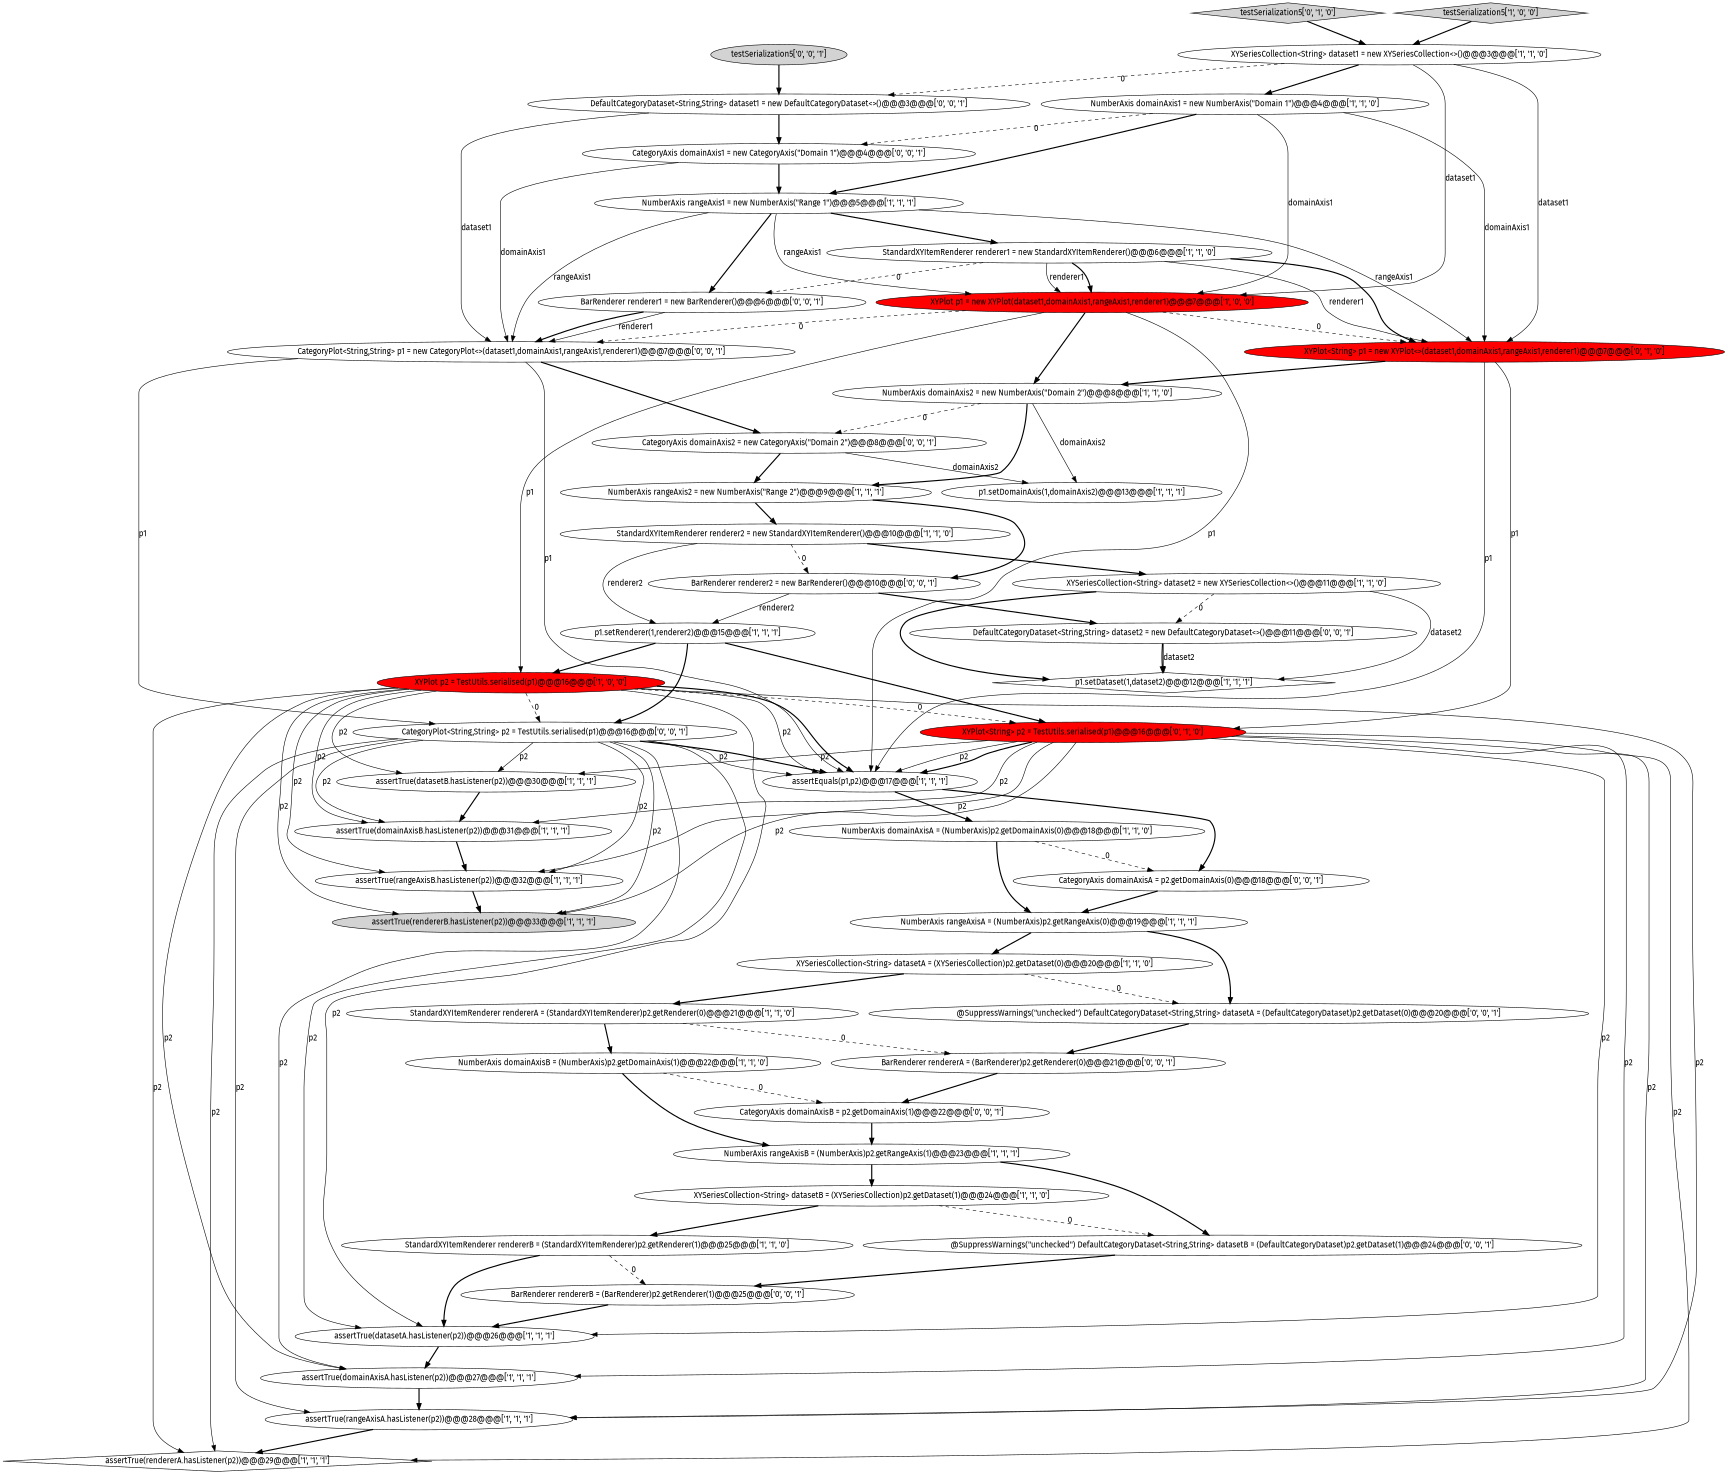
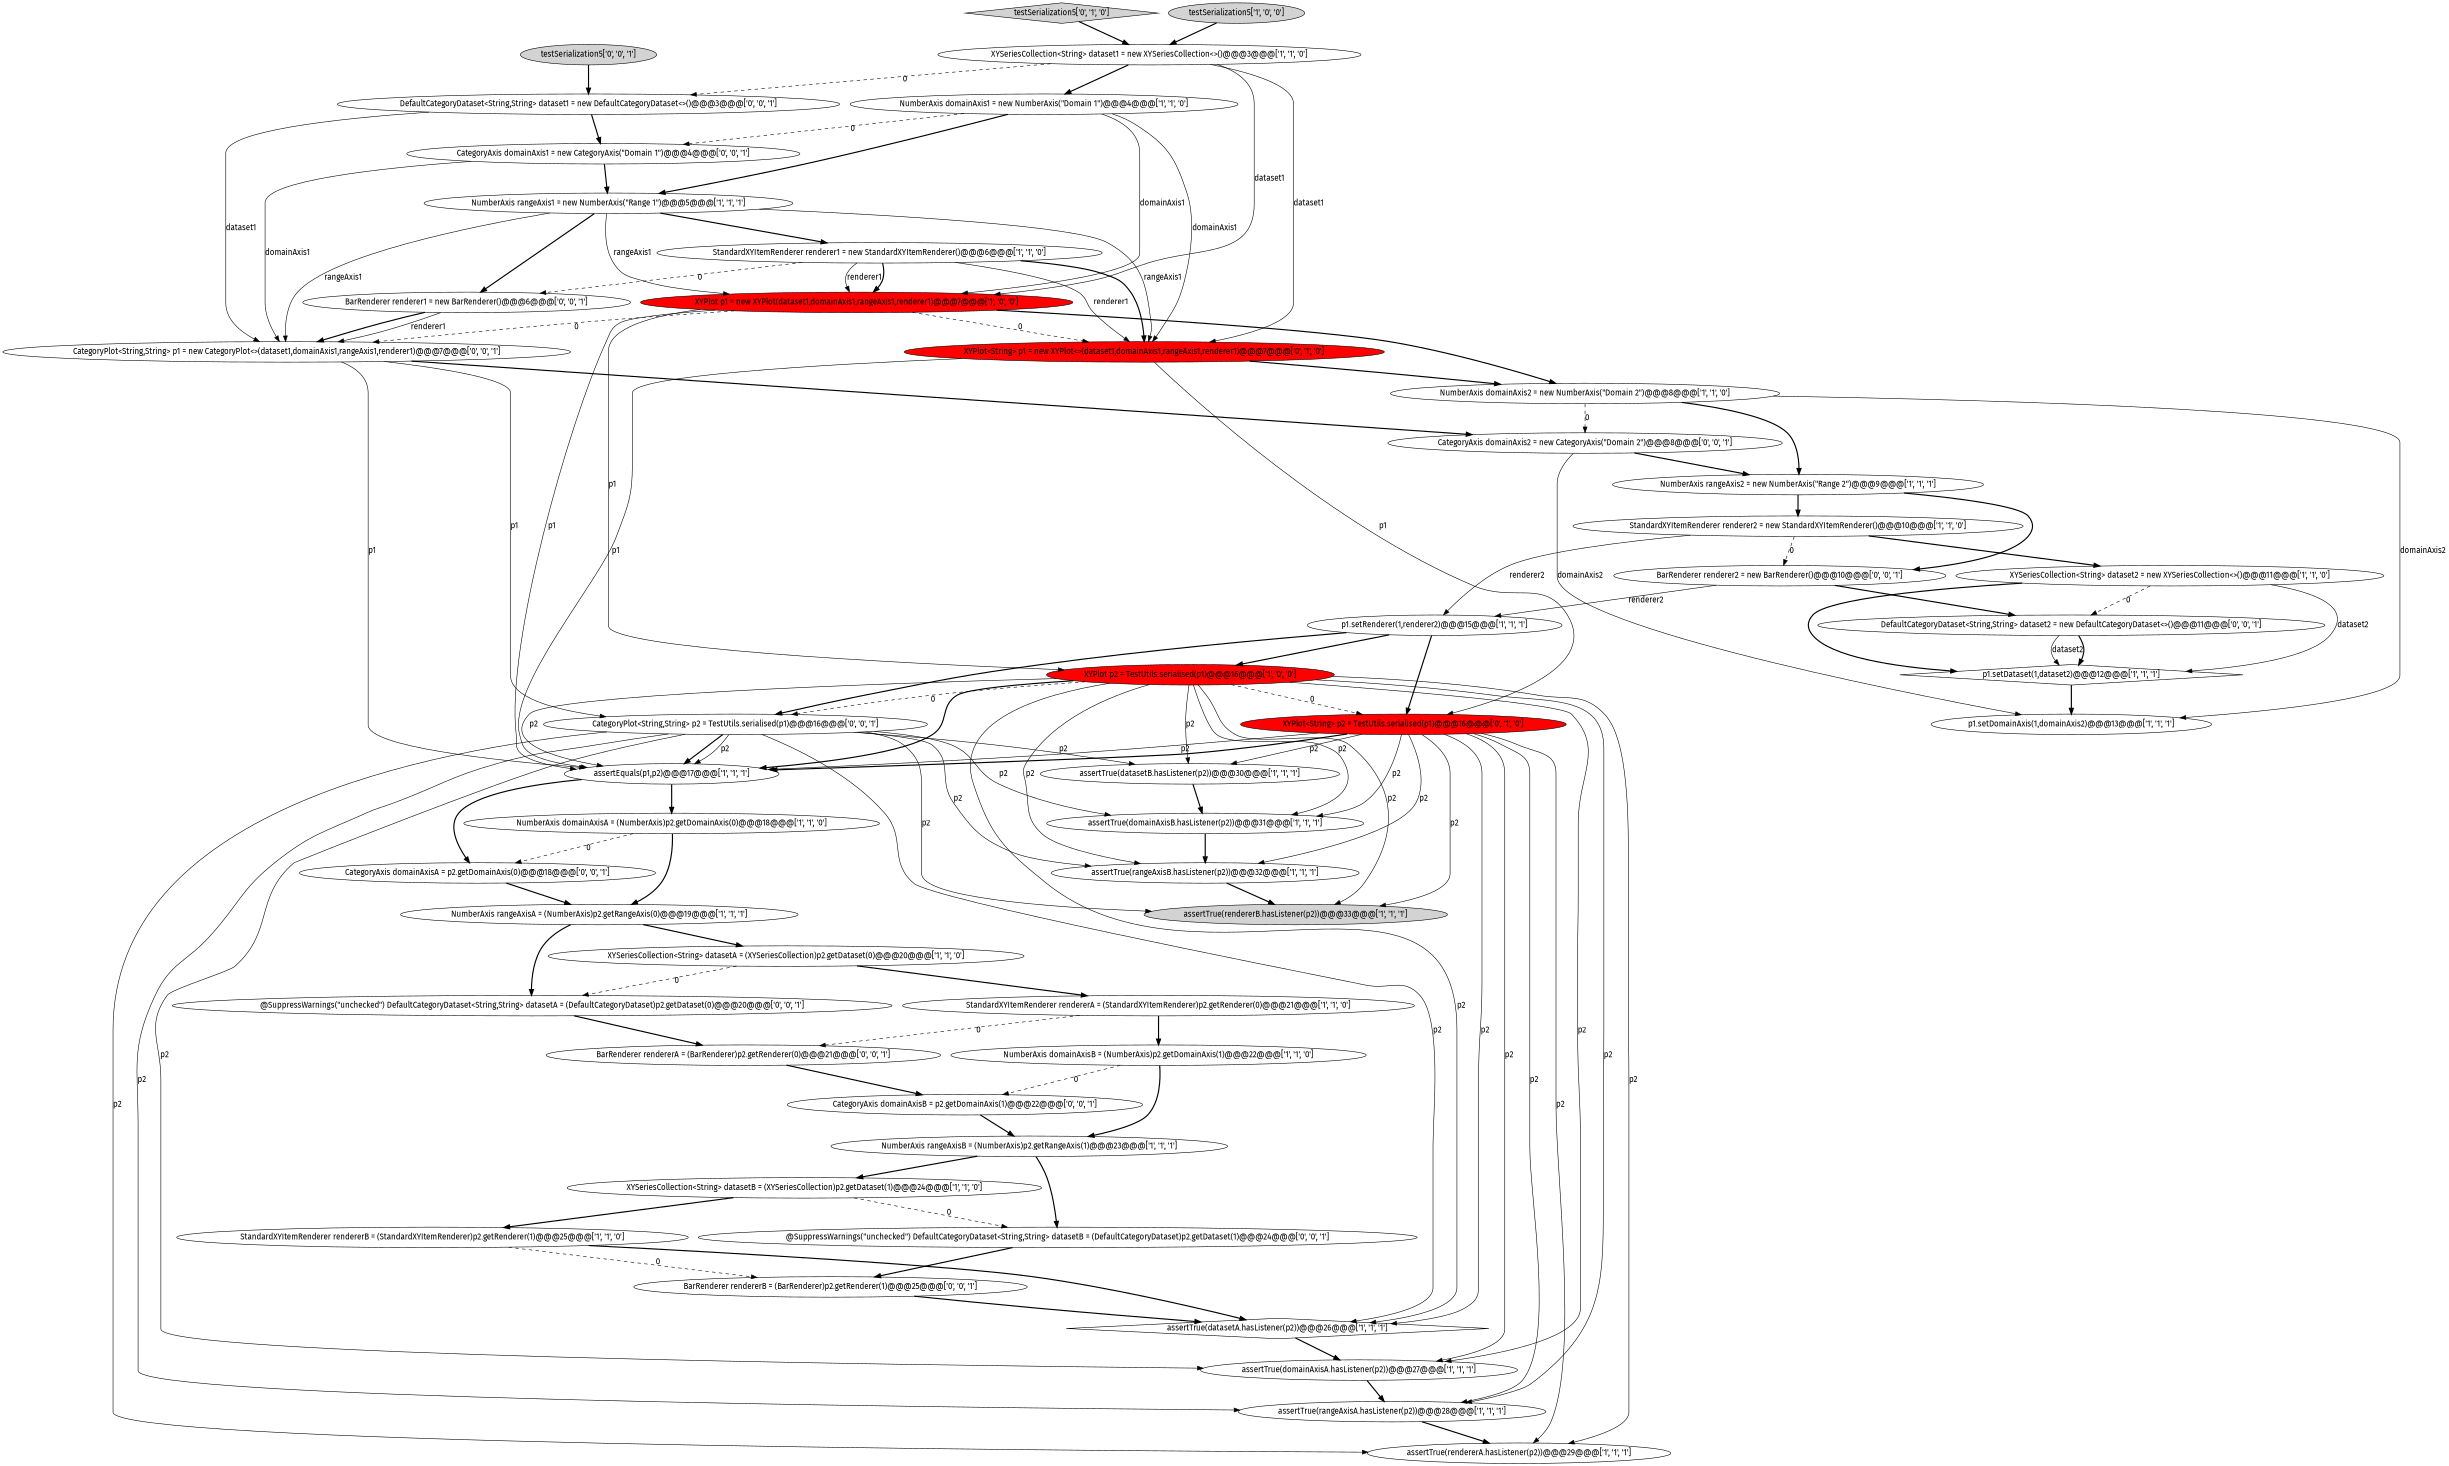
(1491, 13) -> (1237, 13)
none -> (2071, 697)
(445, 1336) -> (1278, 1329)
(217, 1461) -> (1519, 1453)
